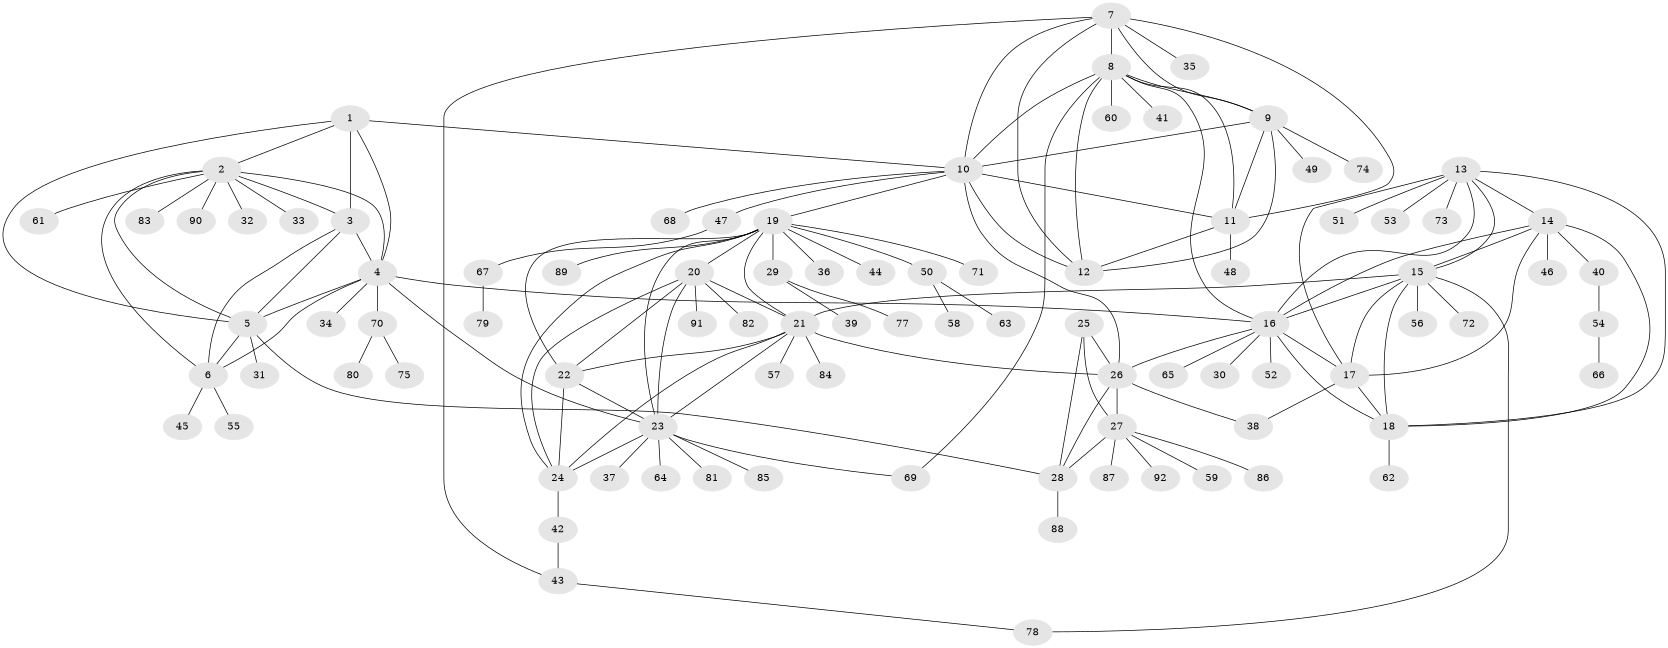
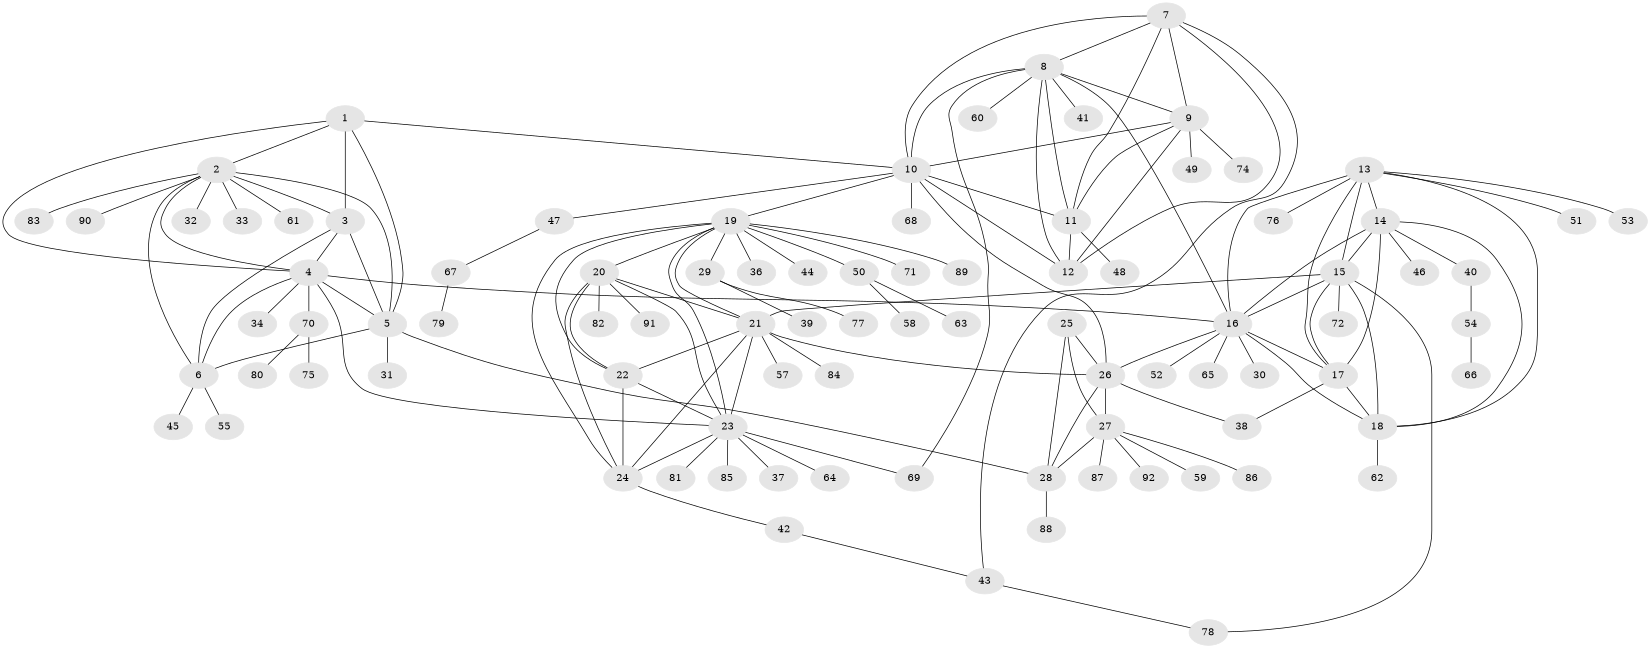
(1190, 67) -> none
(1442, 221) -> (1273, 221)
(1418, 324) -> none
